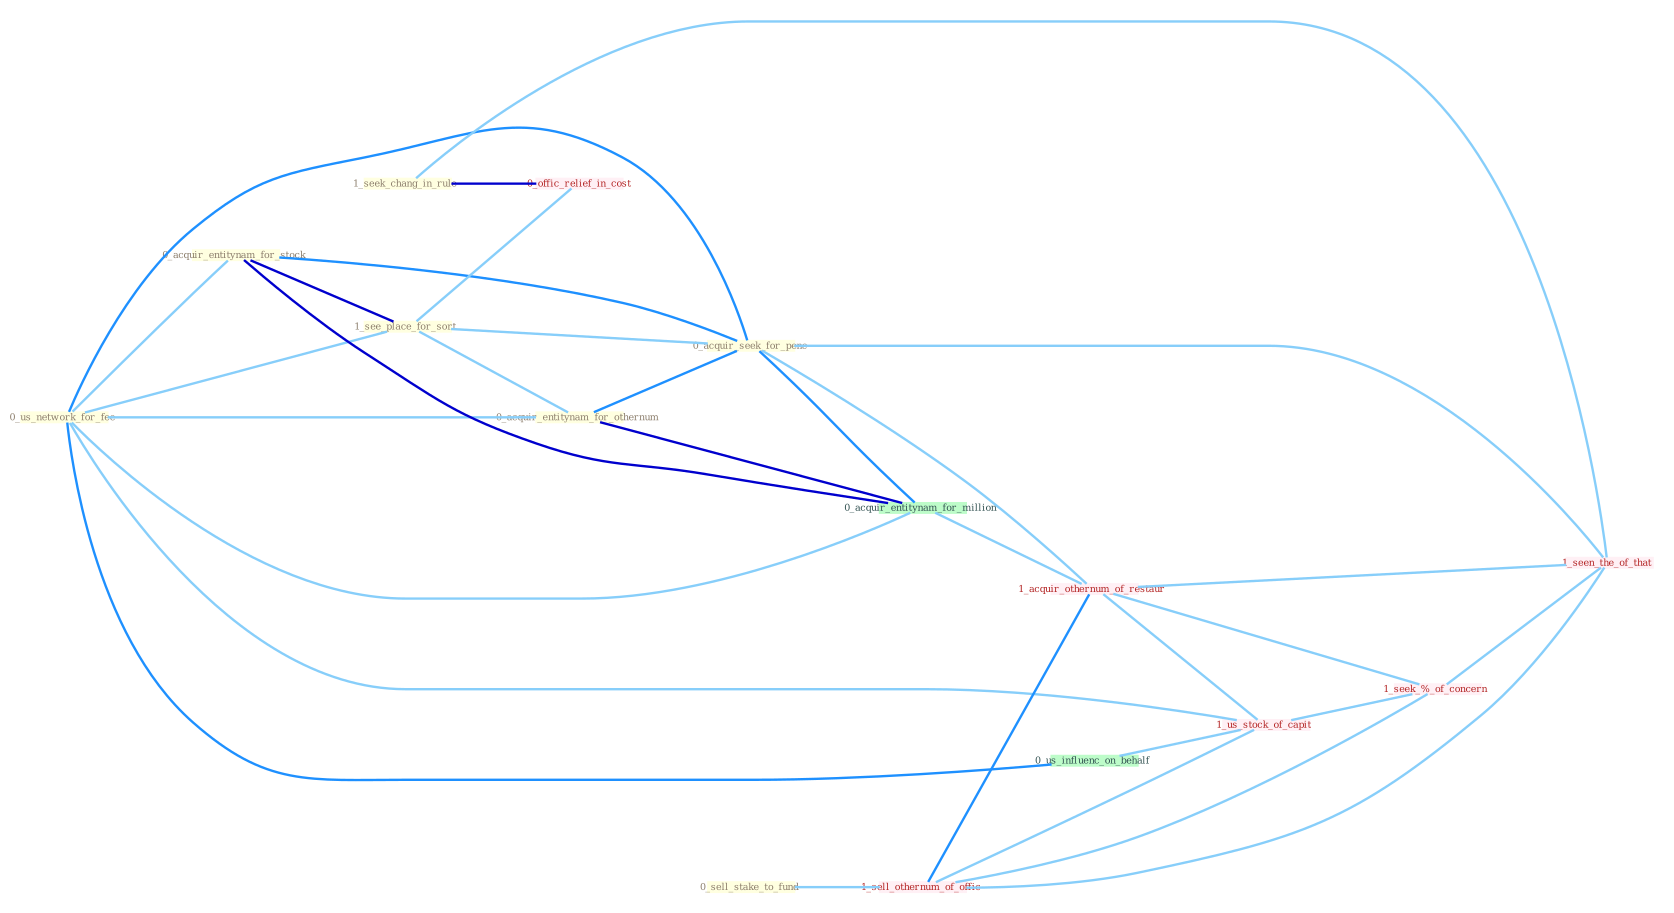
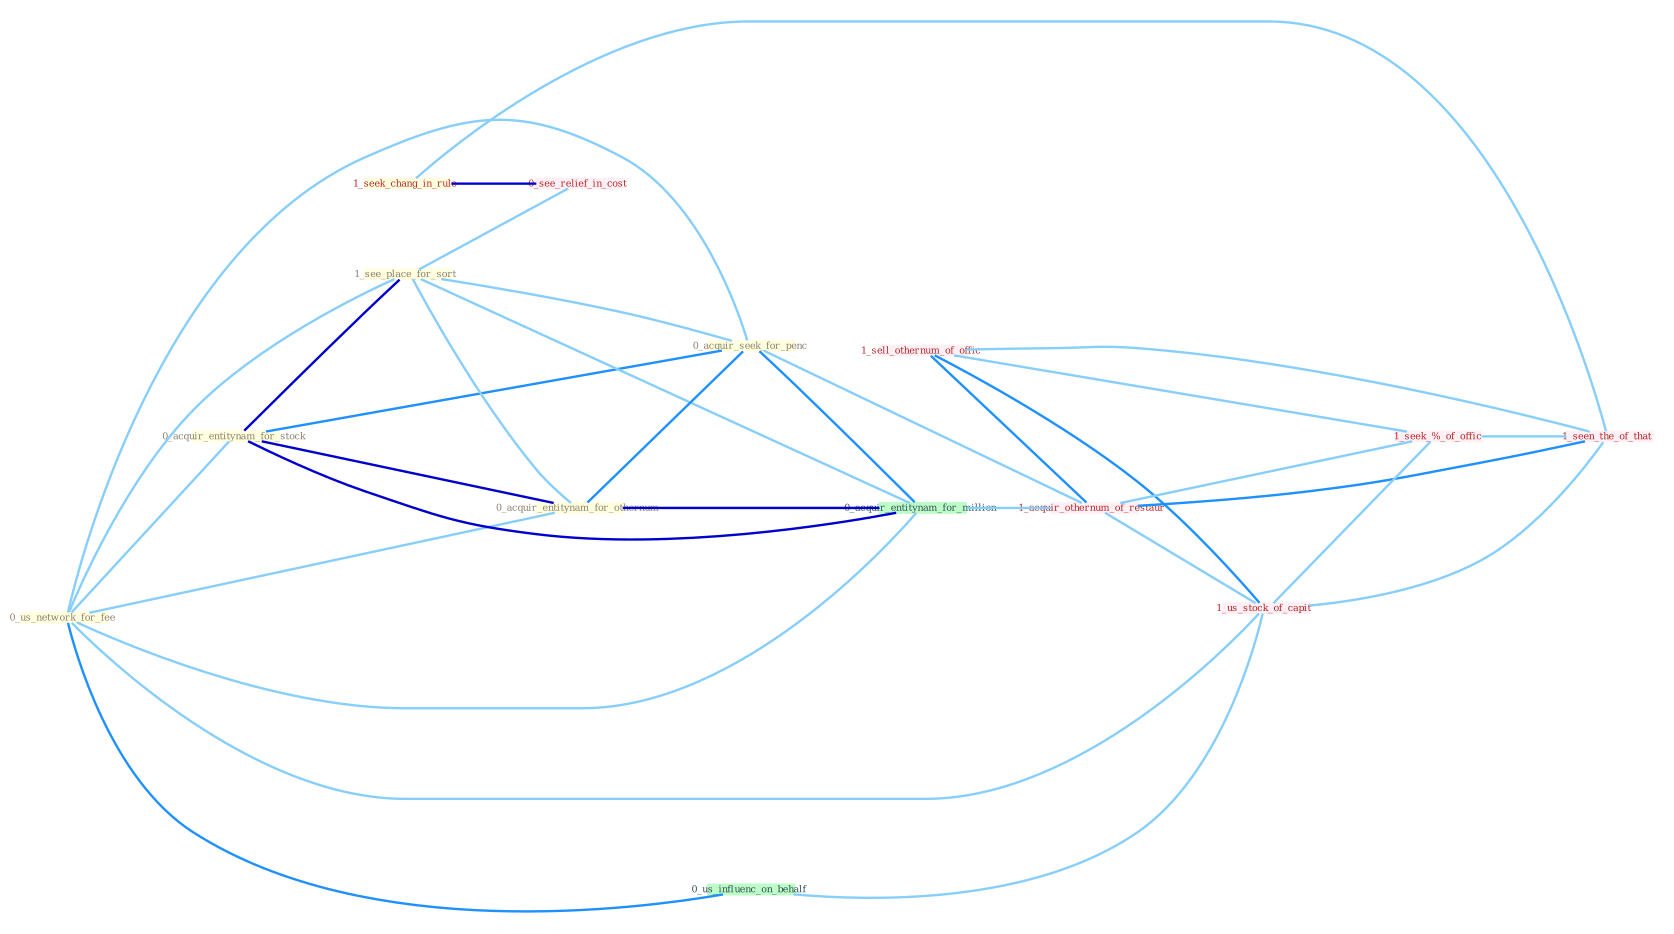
(404, 149) -> (338, 174)
(408, 184) -> (408, 184)
(579, 184) -> (579, 184)
(1235, 346) -> (1478, 562)
none -> (665, 391)
none -> (408, 472)
(1352, 576) -> (1363, 484)
(1438, 689) -> (1438, 436)
(1096, 807) -> (1111, 462)
(751, 887) -> none
